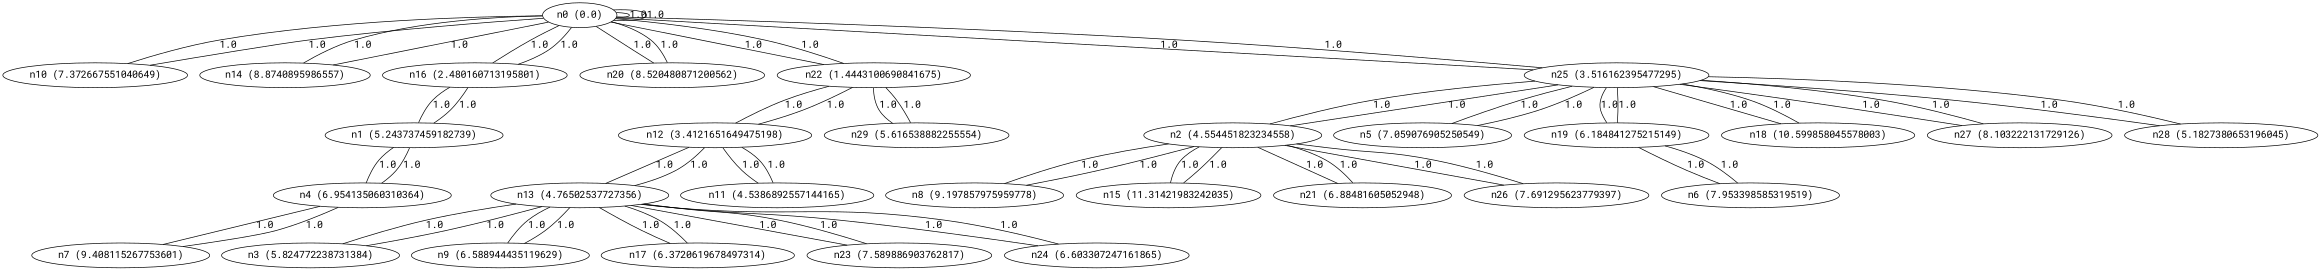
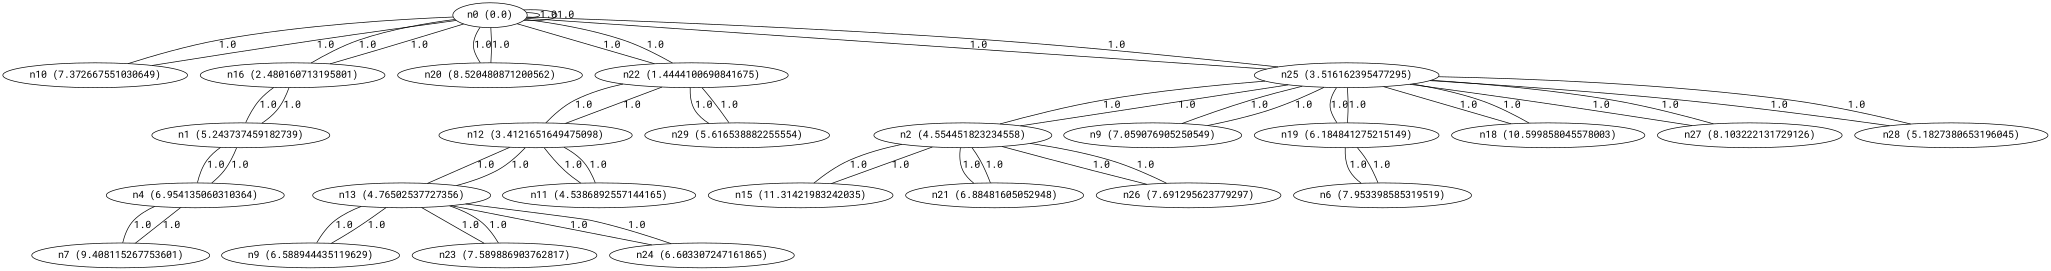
(95, 75) -> (95, 75)
(285, 75) -> none
(874, 75) -> (692, 75)
(715, 135) -> (536, 135)
(1423, 135) -> (1153, 135)
(975, 195) -> none
(1557, 195) -> (1189, 195)
(311, 255) -> none
(698, 255) -> none
